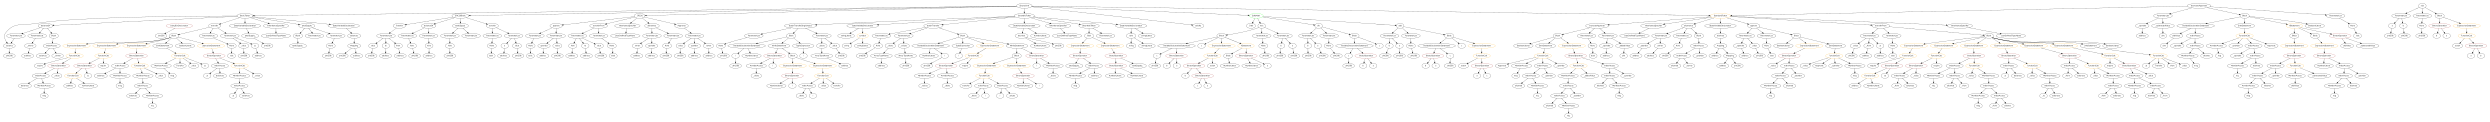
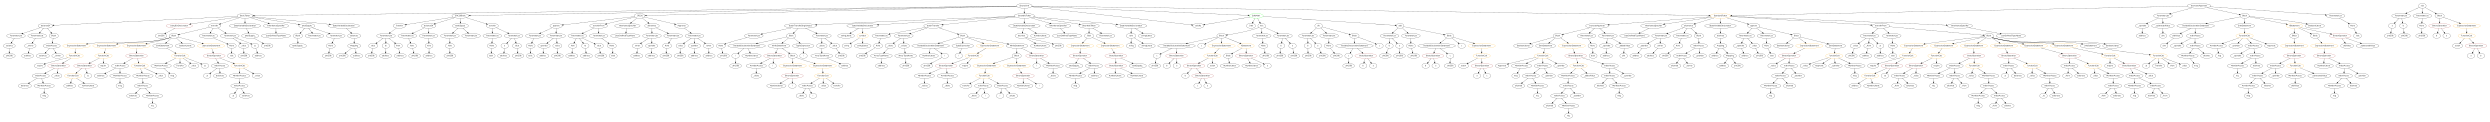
(115, 18) -> (214, 21)
(1288, 21) -> (1227, 21)
